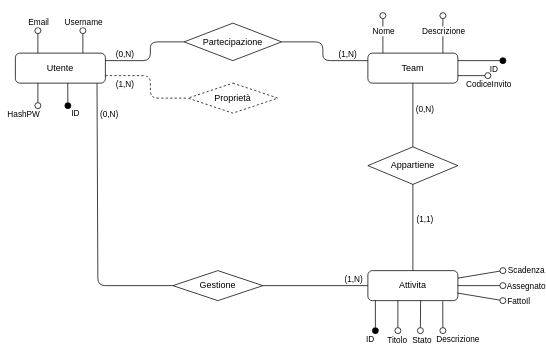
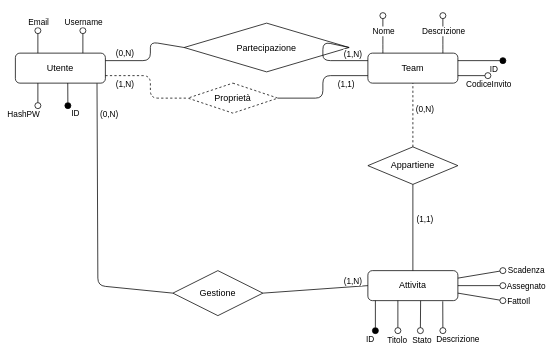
(233, 42) -> (267, 47)
none -> (323, 87)
(413, 114) -> (413, 114)
(218, 285) -> (218, 293)
